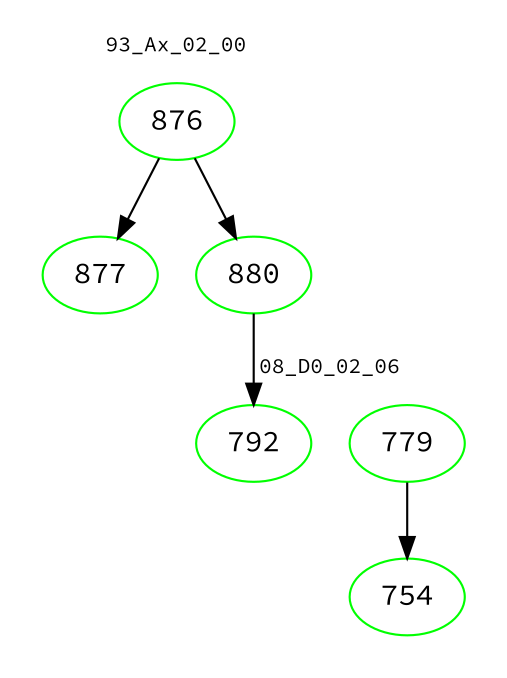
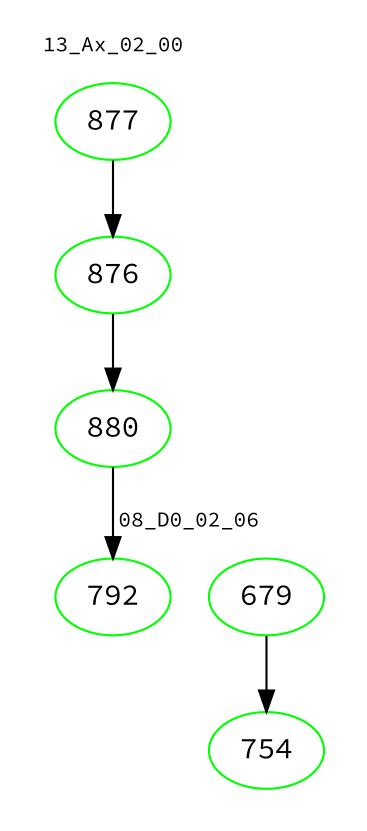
(177, 46) -> (114, 46)
(143, 189) -> (113, 188)
(407, 443) -> (266, 597)
